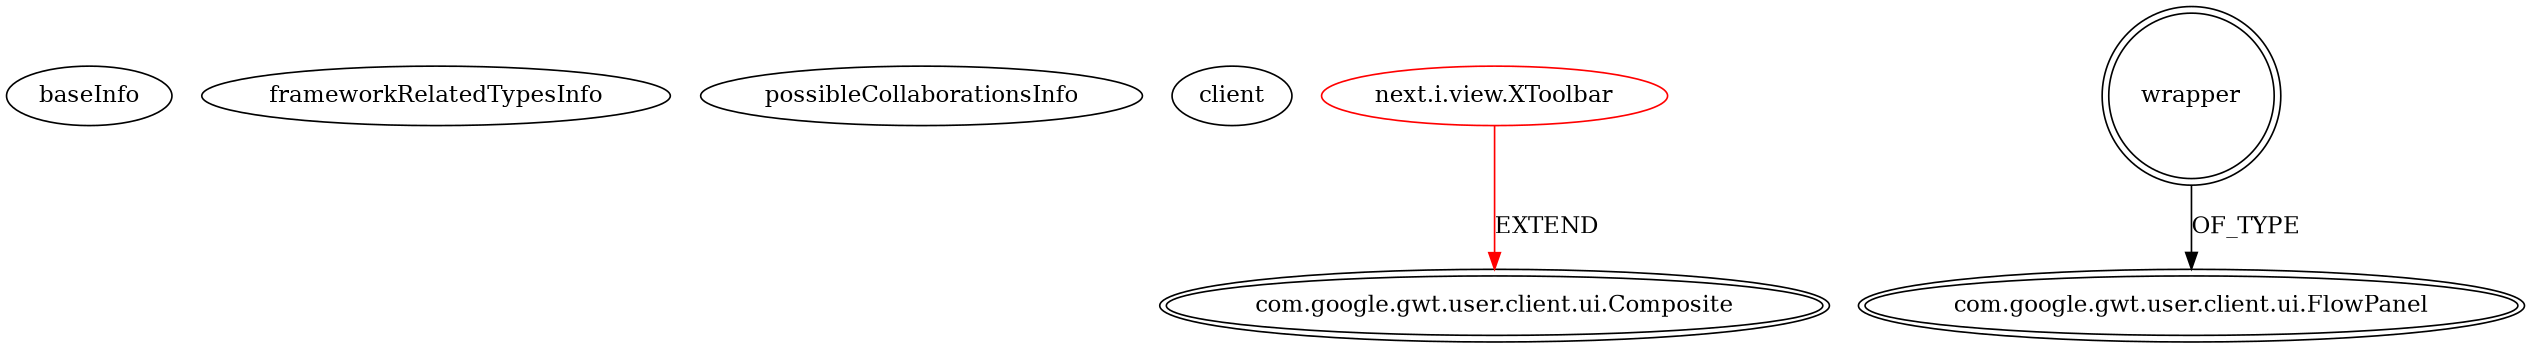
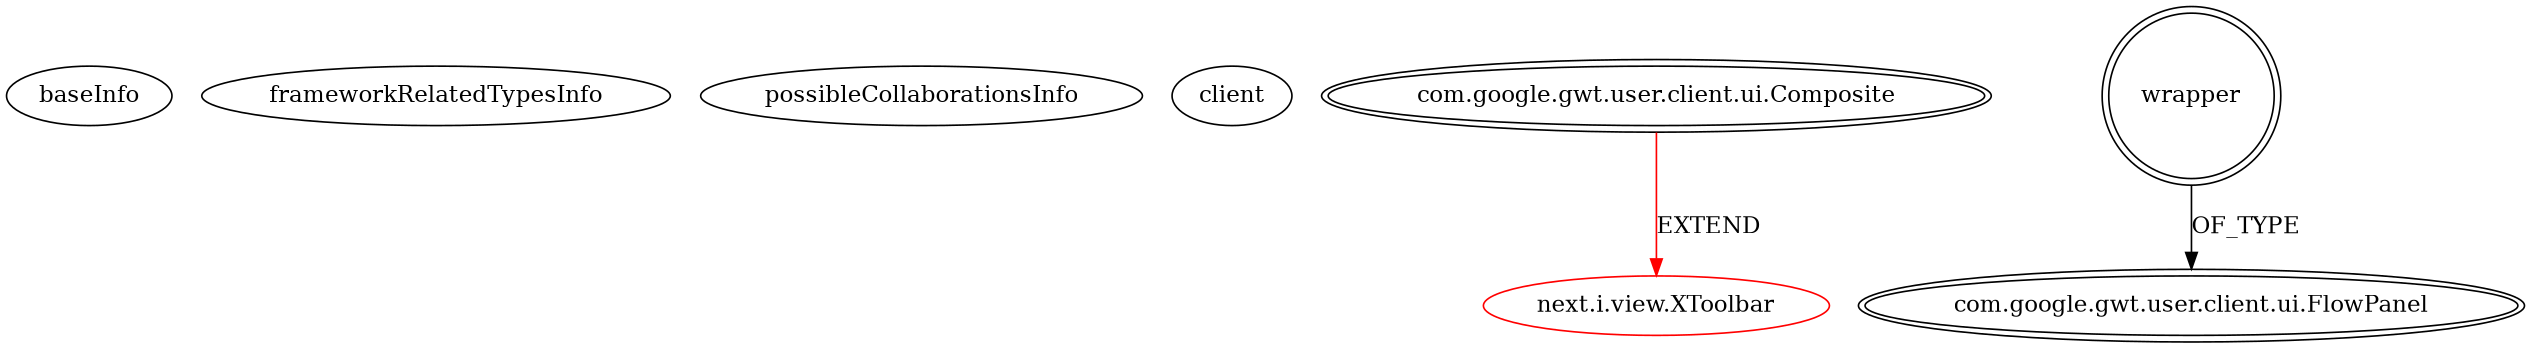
(1495, 189) -> (1656, 196)
